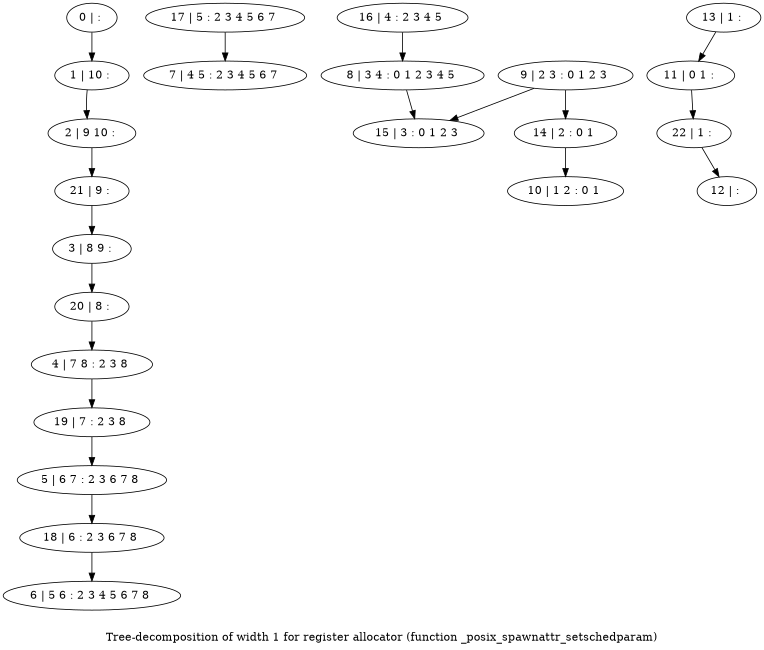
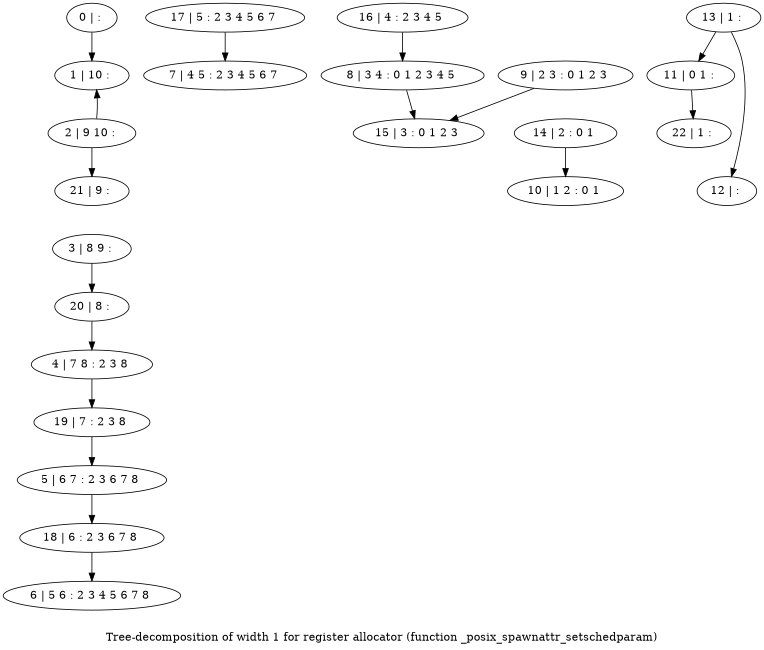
(87, 100) -> (97, 108)
(566, 100) -> none
(708, 159) -> (745, 100)
(92, 216) -> none
